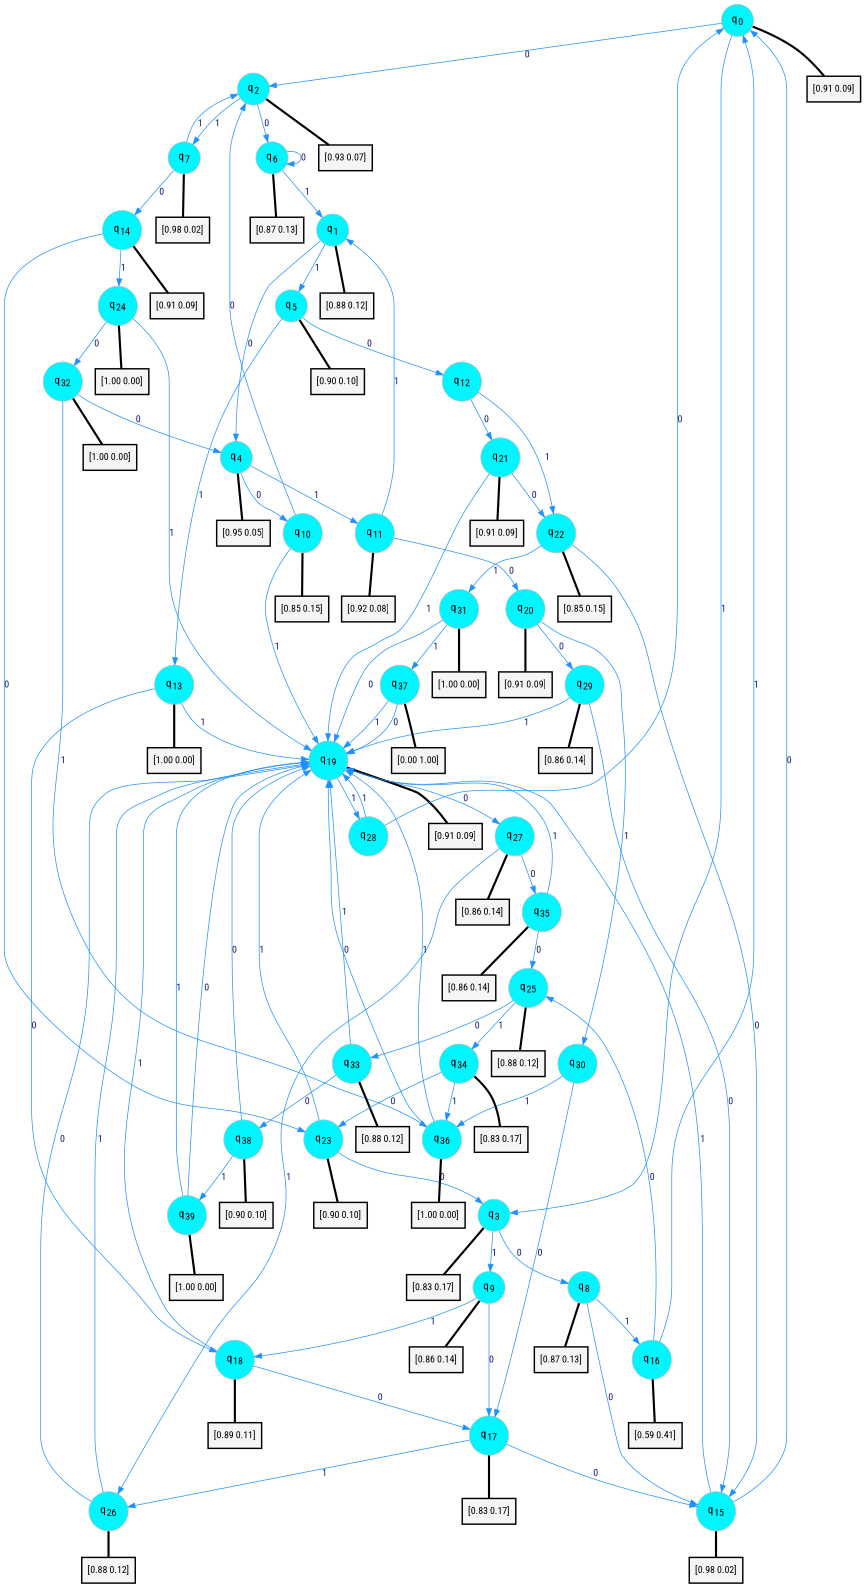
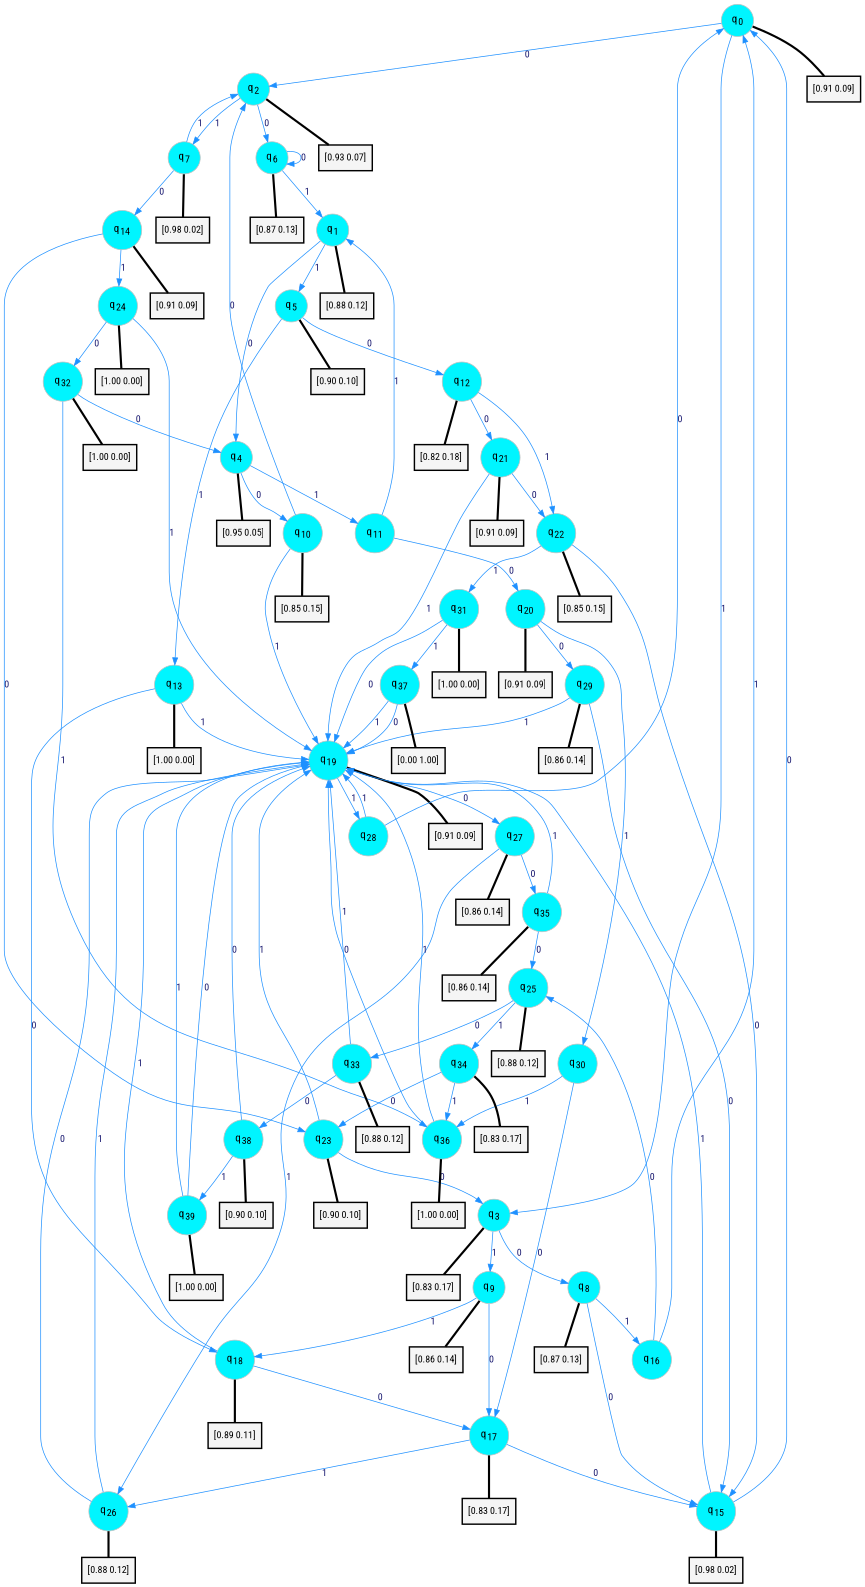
none -> (441, 457)
(368, 609) -> none
(655, 1436) -> none
